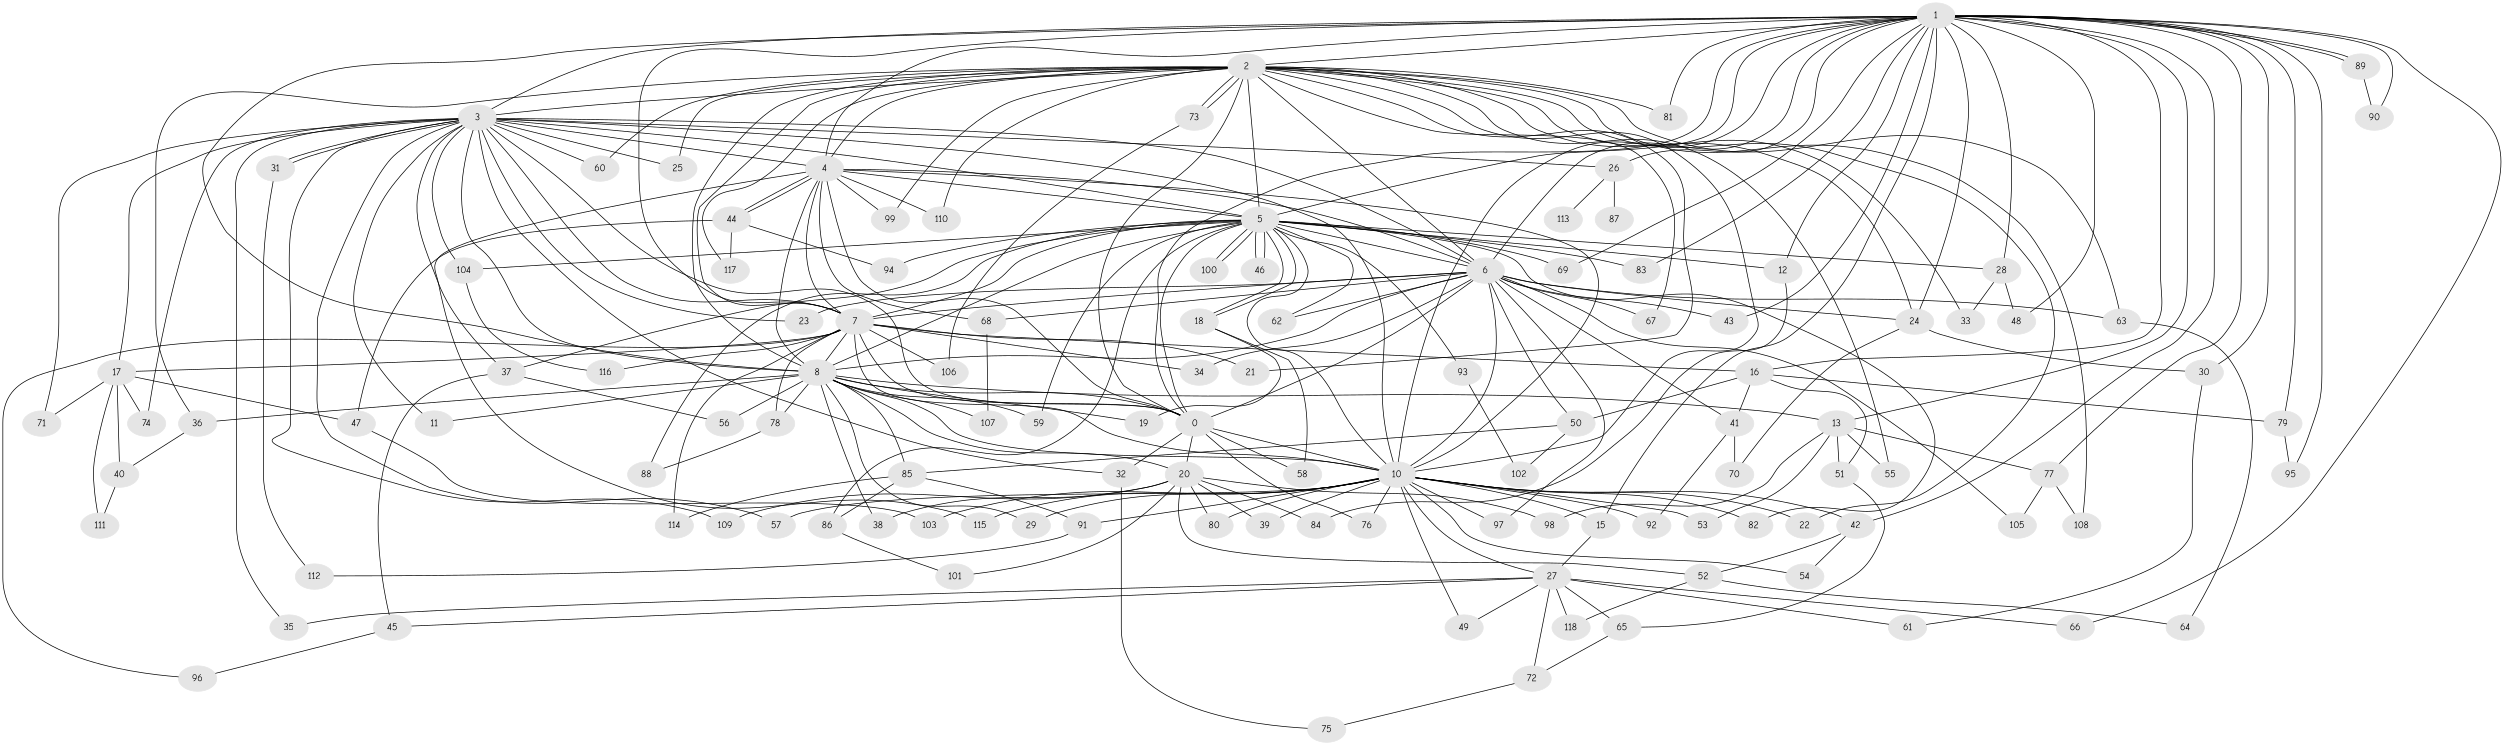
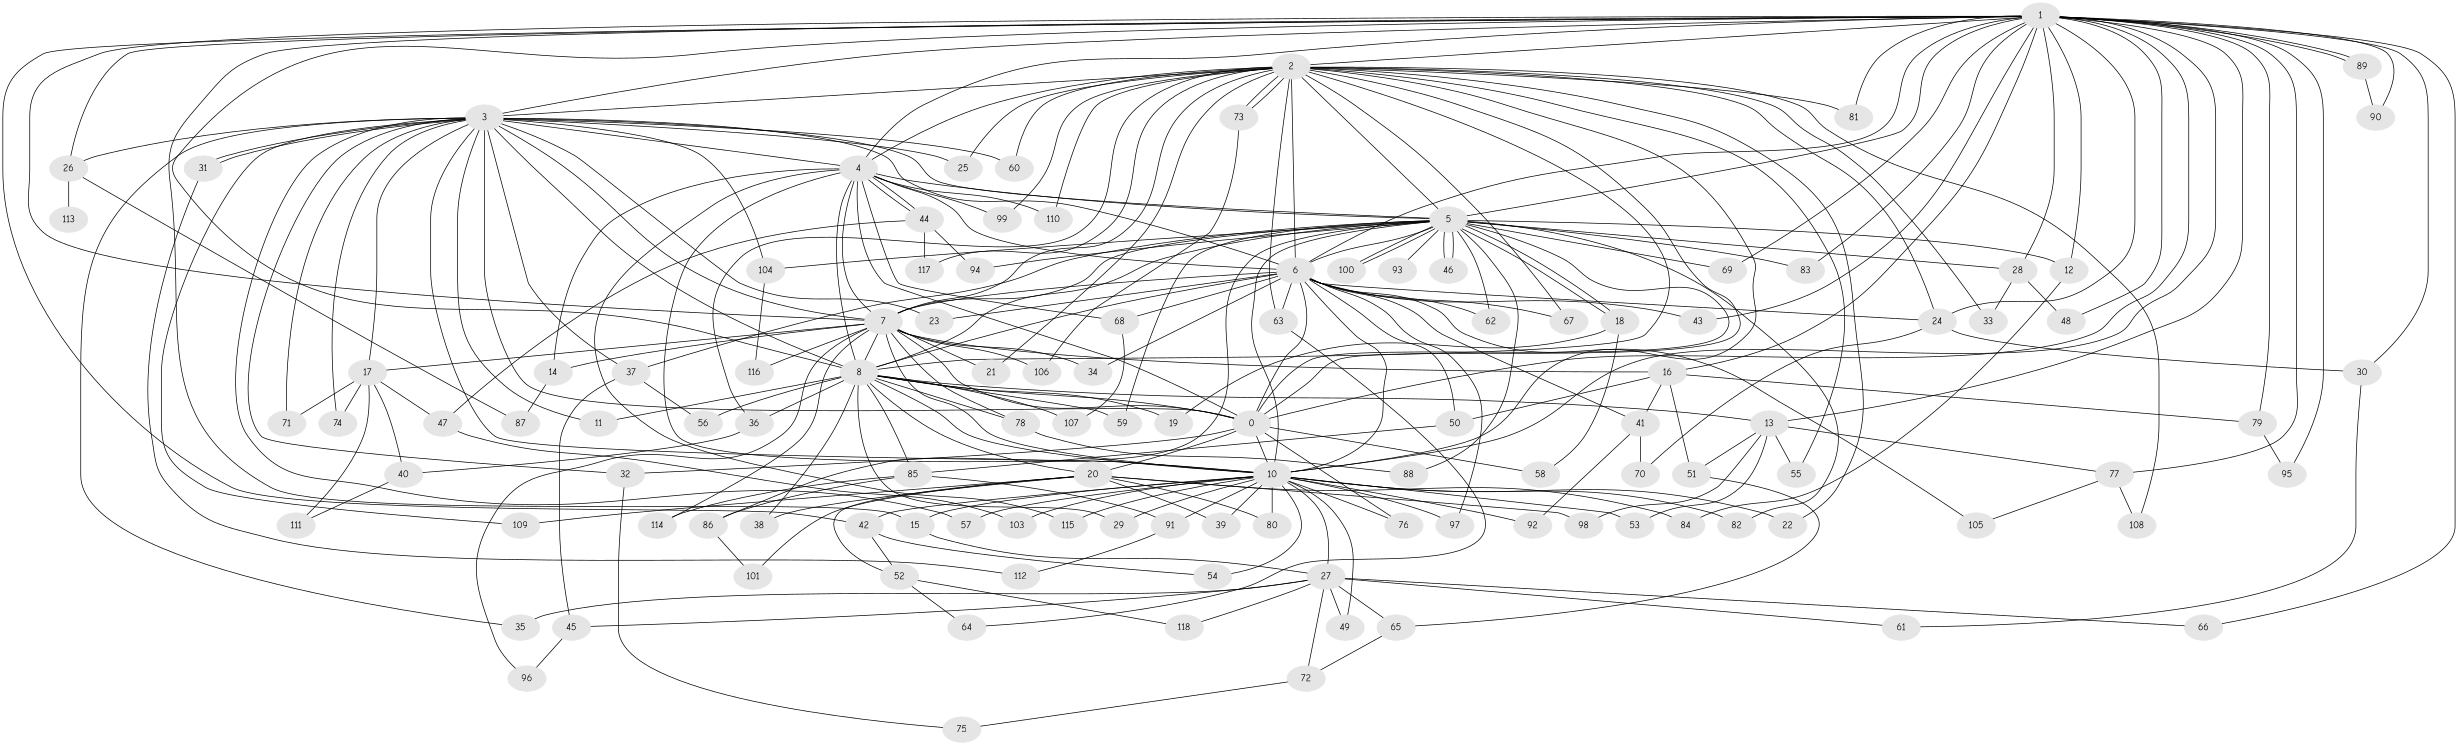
none -> (553, 373)
(1519, 475) -> none
